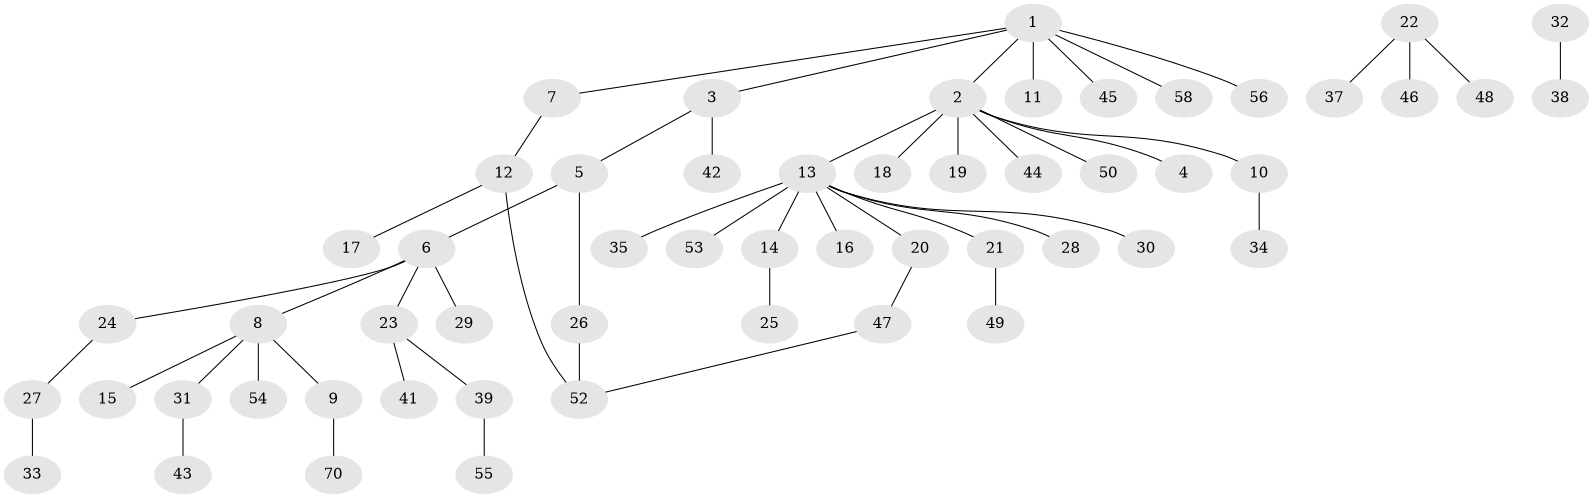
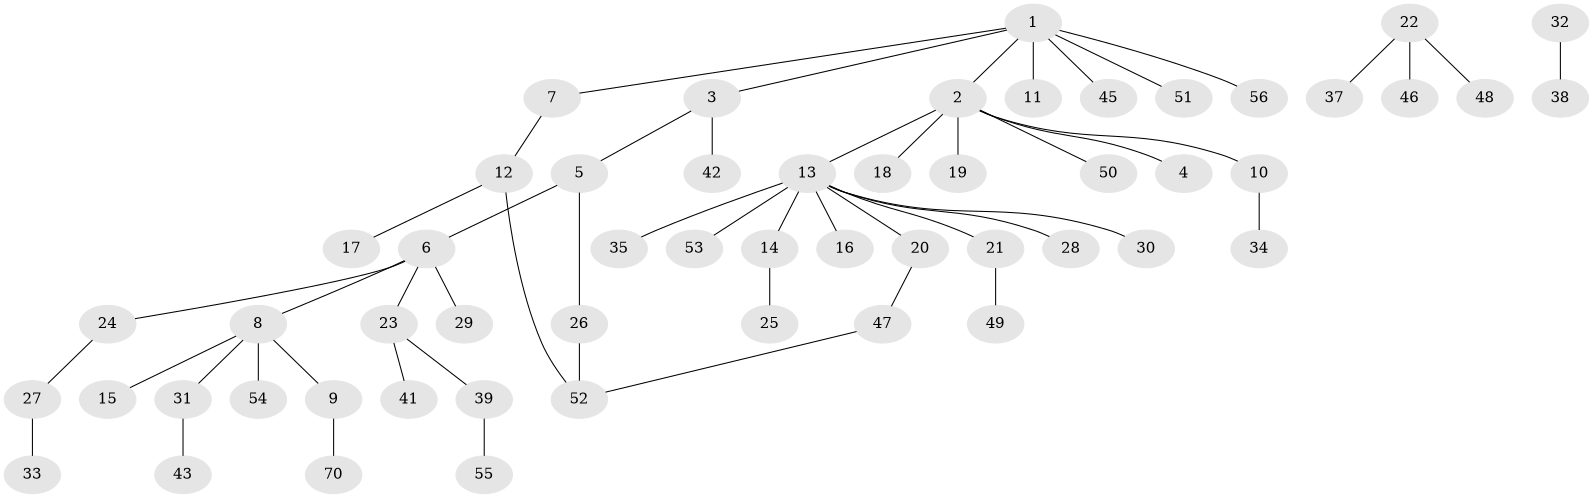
(1184, 98) -> (1184, 98)
(1033, 174) -> none
